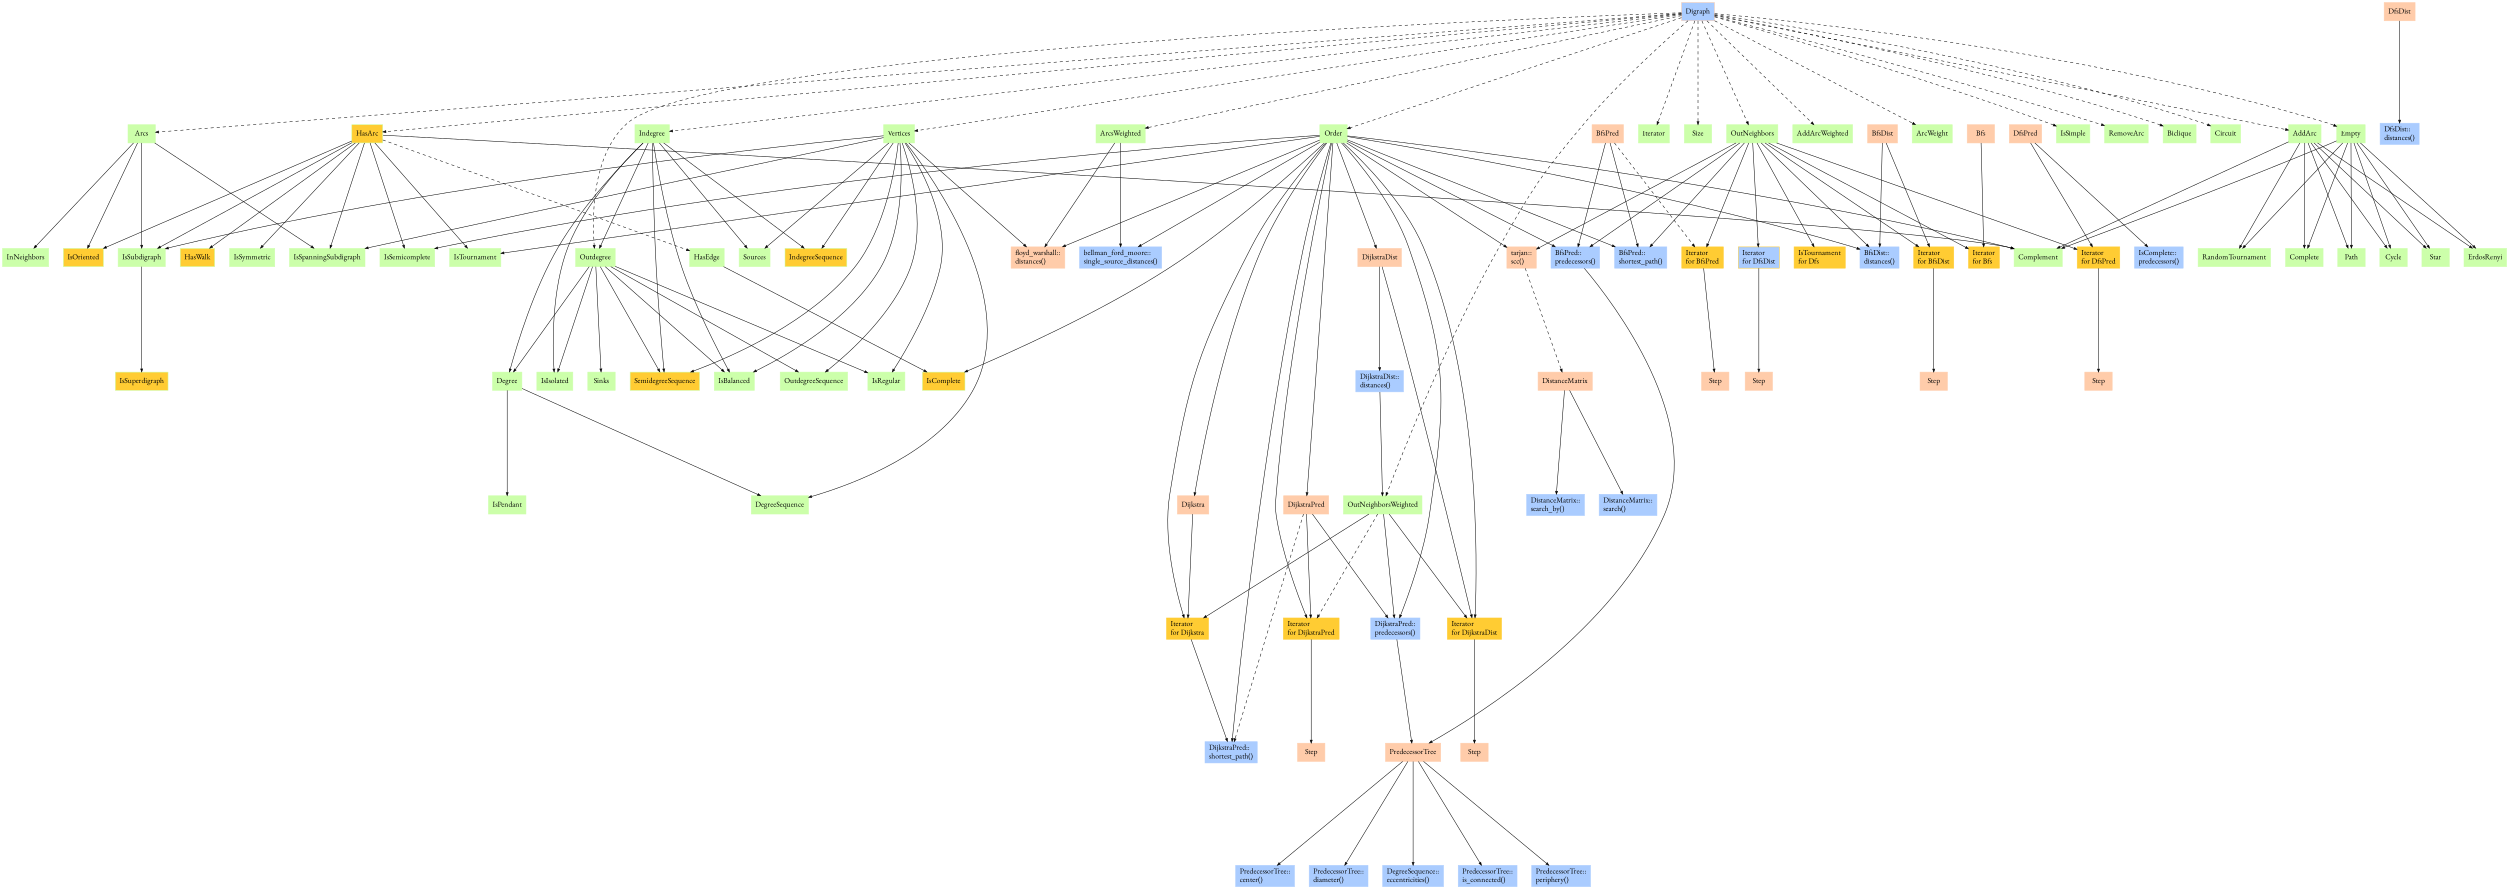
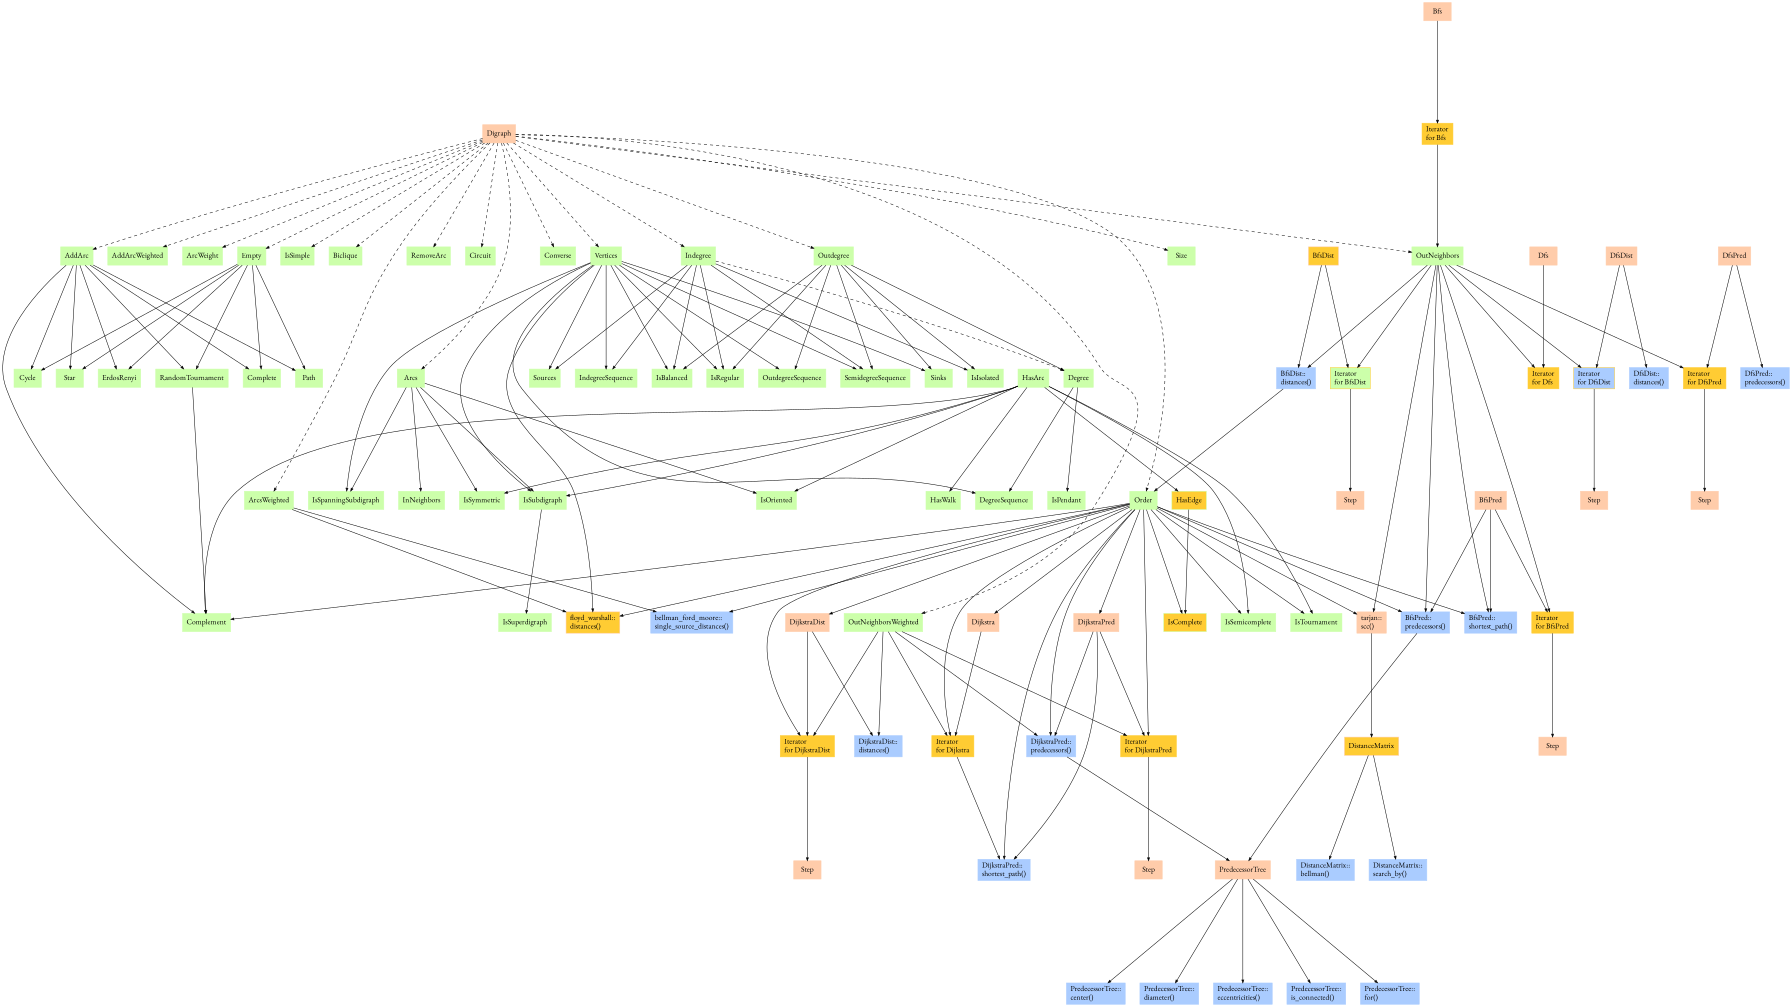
(1698, 12) -> (499, 134)
(1034, 73) -> none
(367, 134) -> (1033, 378)
(1654, 134) -> (558, 256)
(1883, 134) -> (1323, 256)
(1604, 185) -> (1220, 439)
(1648, 186) -> (1521, 559)
(348, 194) -> none
(535, 195) -> (1110, 438)
(1867, 195) -> (1437, 194)
(2201, 195) -> (199, 499)
(623, 197) -> (711, 316)
(563, 240) -> (890, 311)
none -> (1543, 256)
(83, 258) -> (776, 500)
(197, 258) -> (943, 500)
(707, 258) -> (1189, 500)
(816, 258) -> (606, 378)
(1038, 258) -> (593, 623)
(1820, 258) -> (1543, 378)
(1934, 258) -> (1350, 378)
(2159, 258) -> (1765, 378)
none -> (773, 313)
none -> (1608, 315)
(1543, 319) -> (1372, 684)
(142, 381) -> (525, 623)
(665, 381) -> (875, 378)
(1565, 381) -> (1372, 746)
none -> (446, 438)
(1381, 442) -> (881, 682)
(1628, 505) -> (1325, 870)
(1347, 567) -> (1013, 683)
(1269, 626) -> (1084, 754)
(1413, 876) -> (1243, 994)
(1561, 876) -> (1390, 994)
